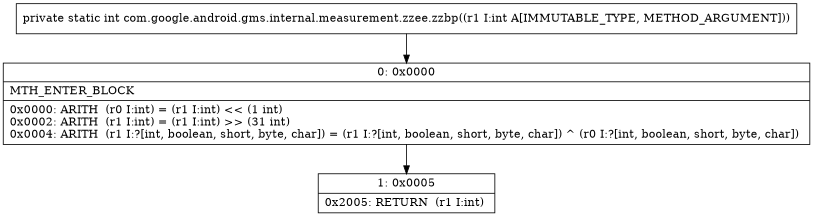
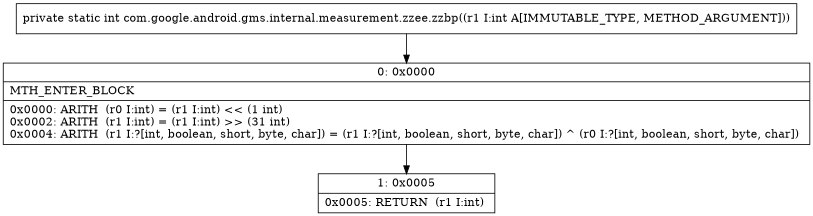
(407, 203) -> (407, 203)
